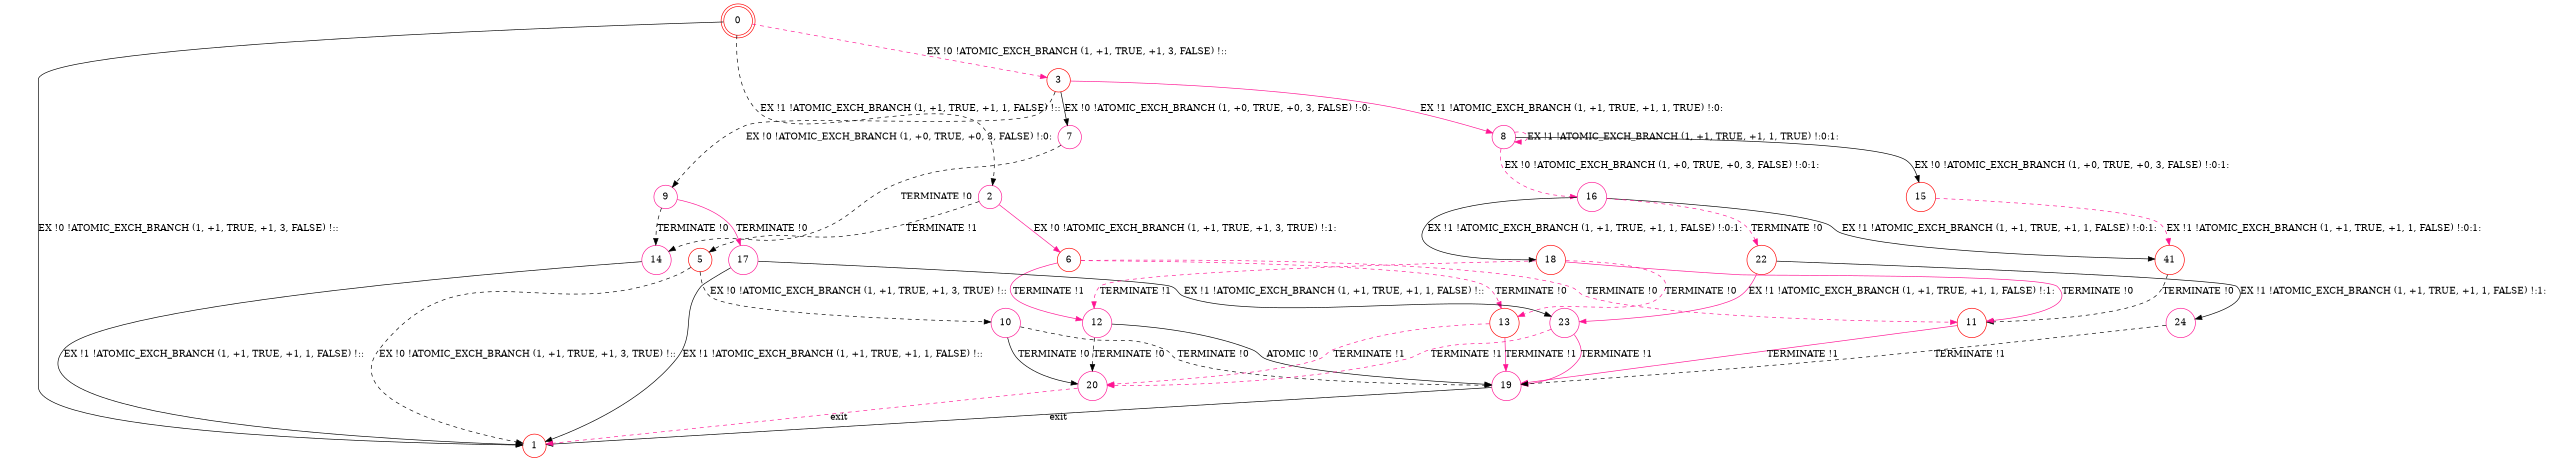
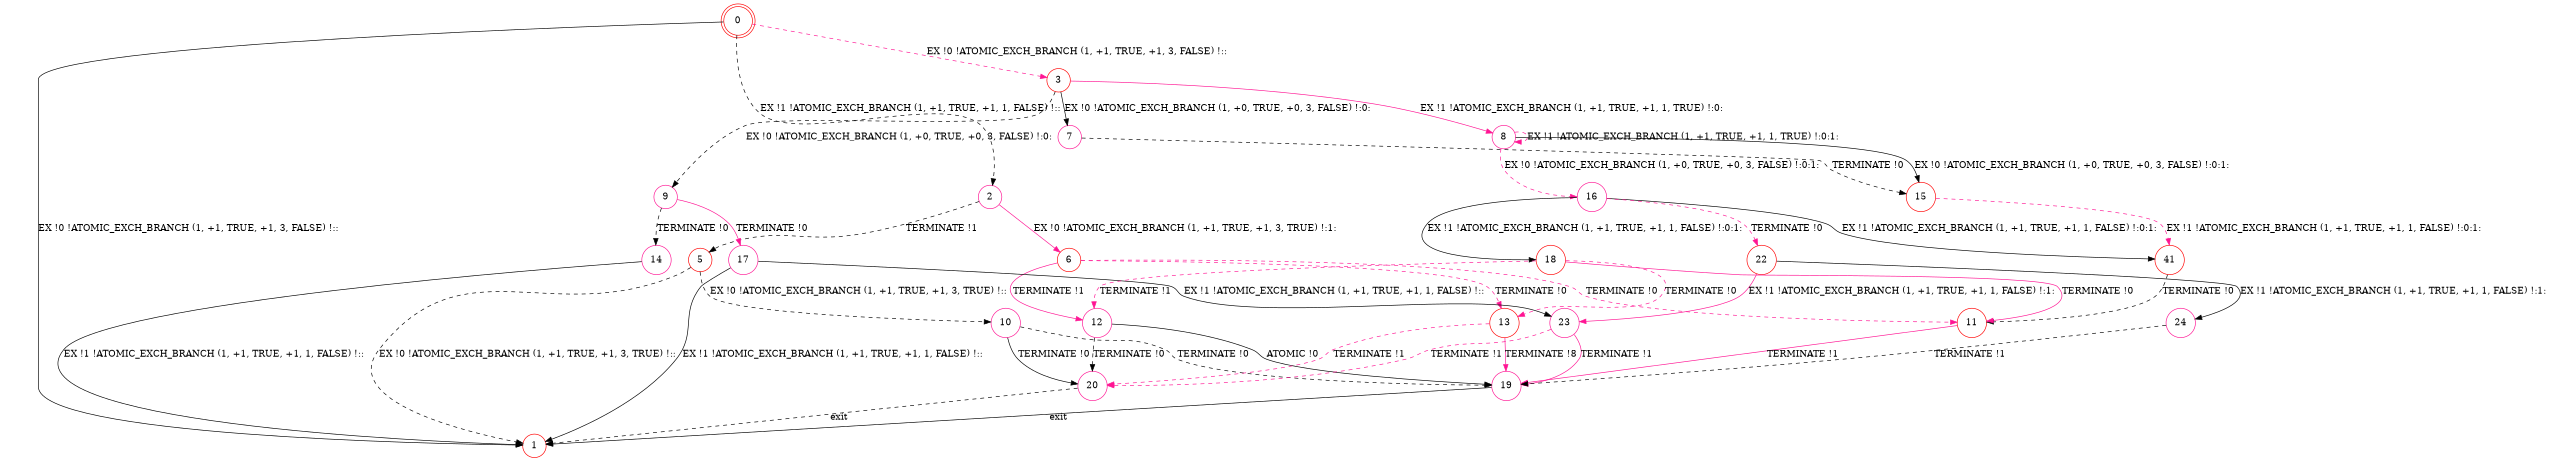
(867, 200) -> (1494, 149)
(1541, 354) -> (1541, 354)
(815, 416) -> (815, 416)
